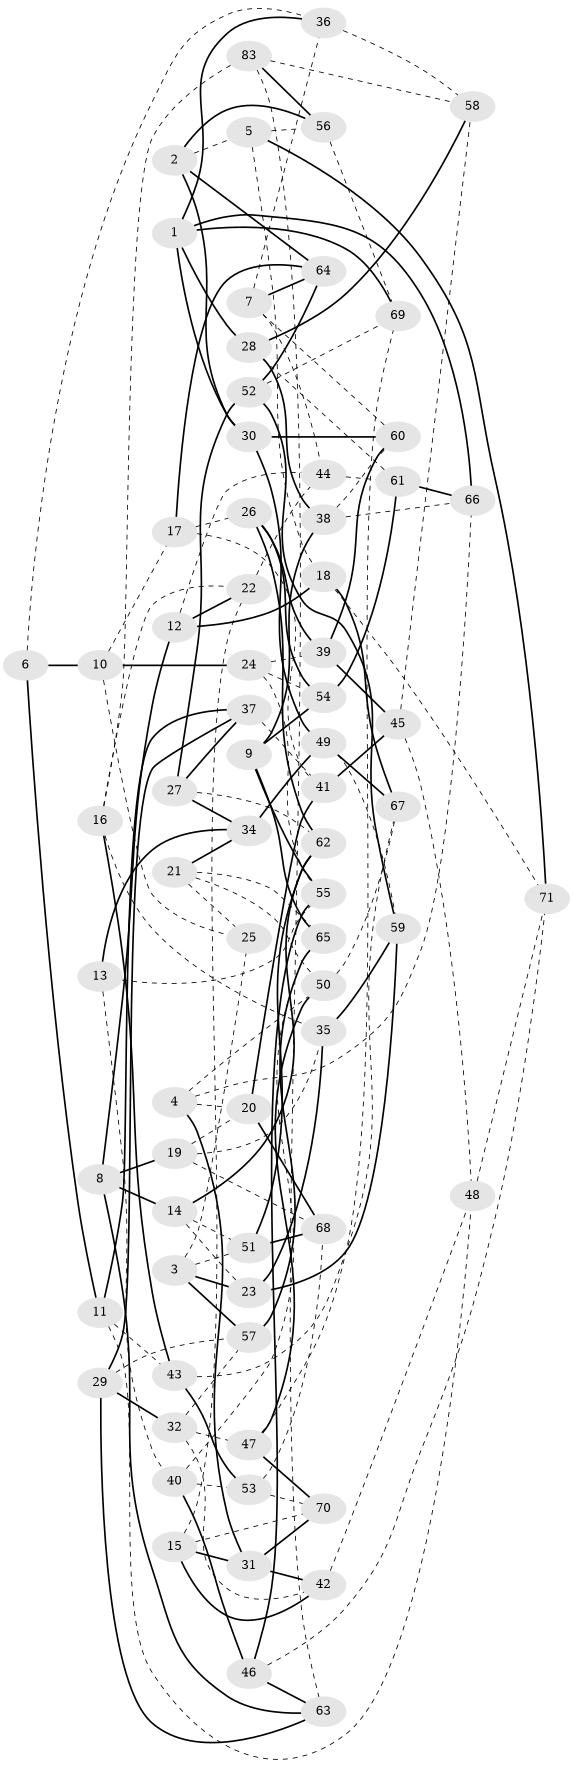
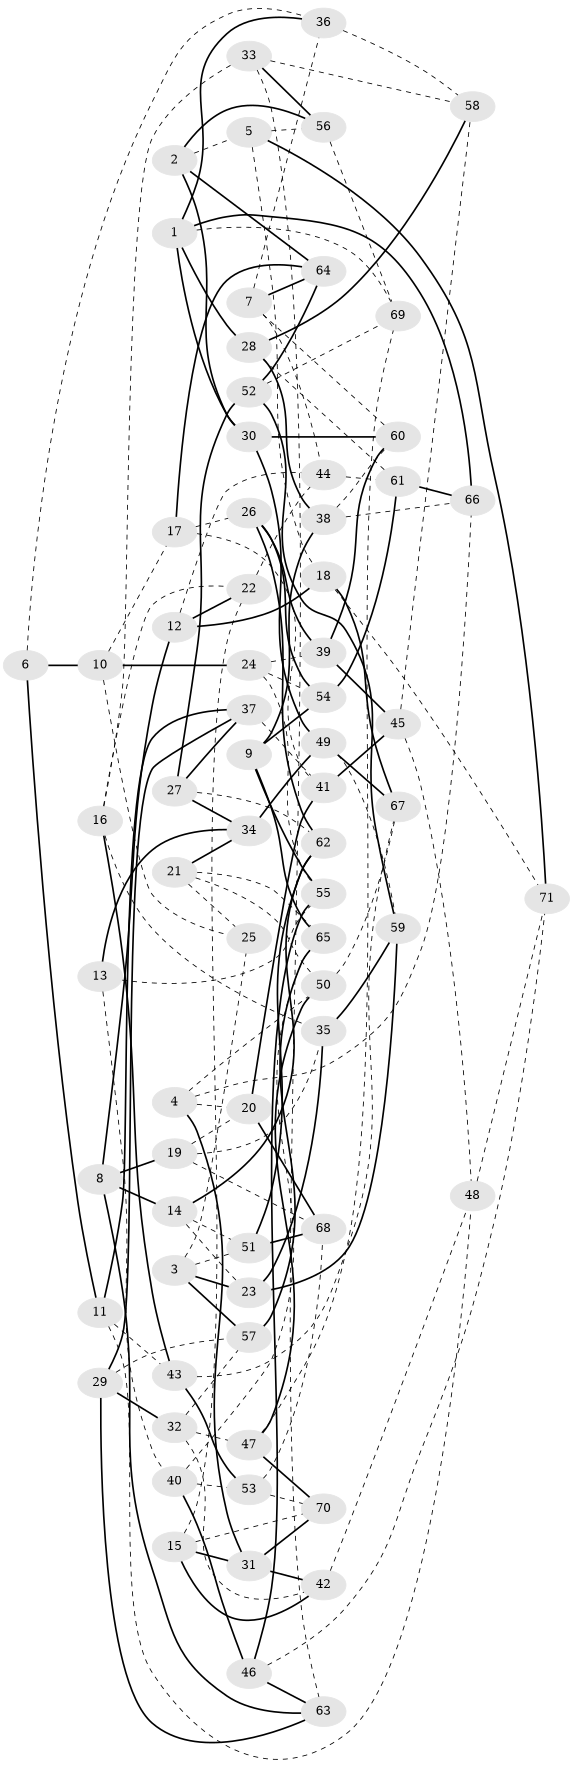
(249, 56) -> (249, 56)
(307, 234) -> (307, 234)
